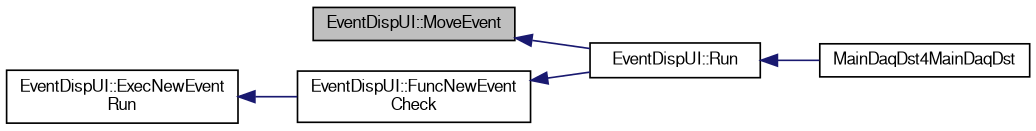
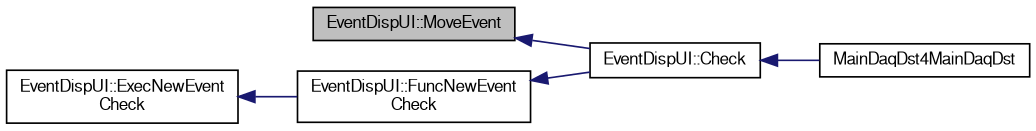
(675, 60) -> (675, 60)
(122, 97) -> (122, 97)
